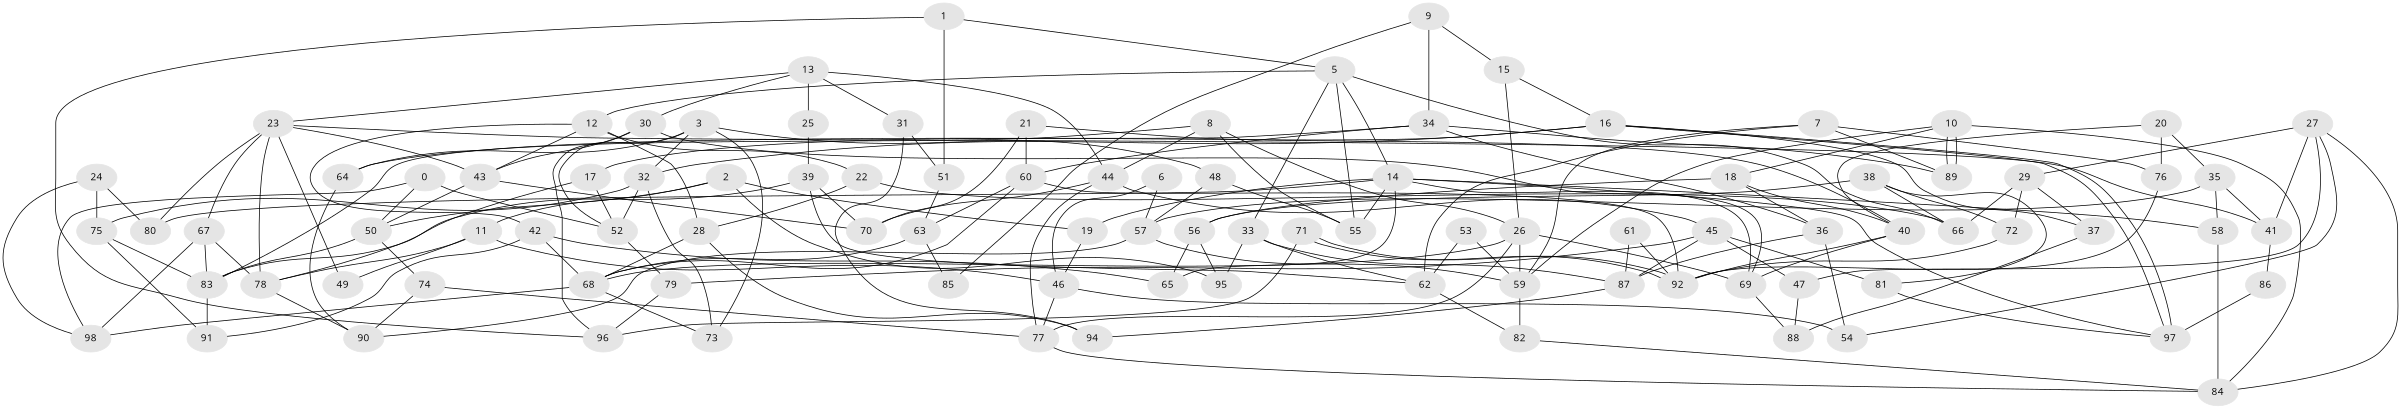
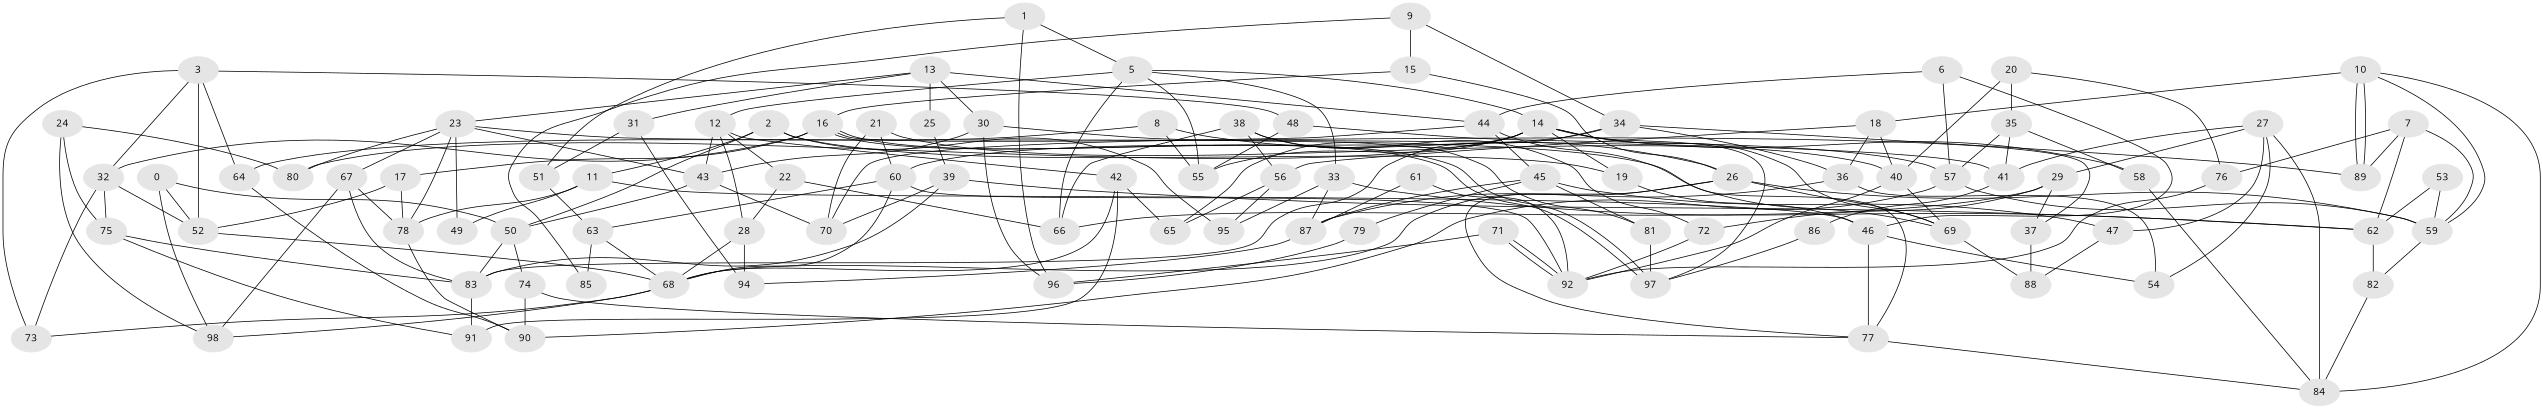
(1159, 151) -> (1710, 85)
(644, 258) -> (435, 252)
